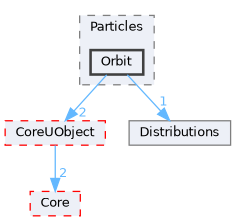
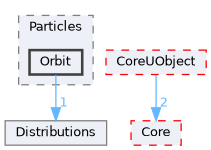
(90, 93) -> none
